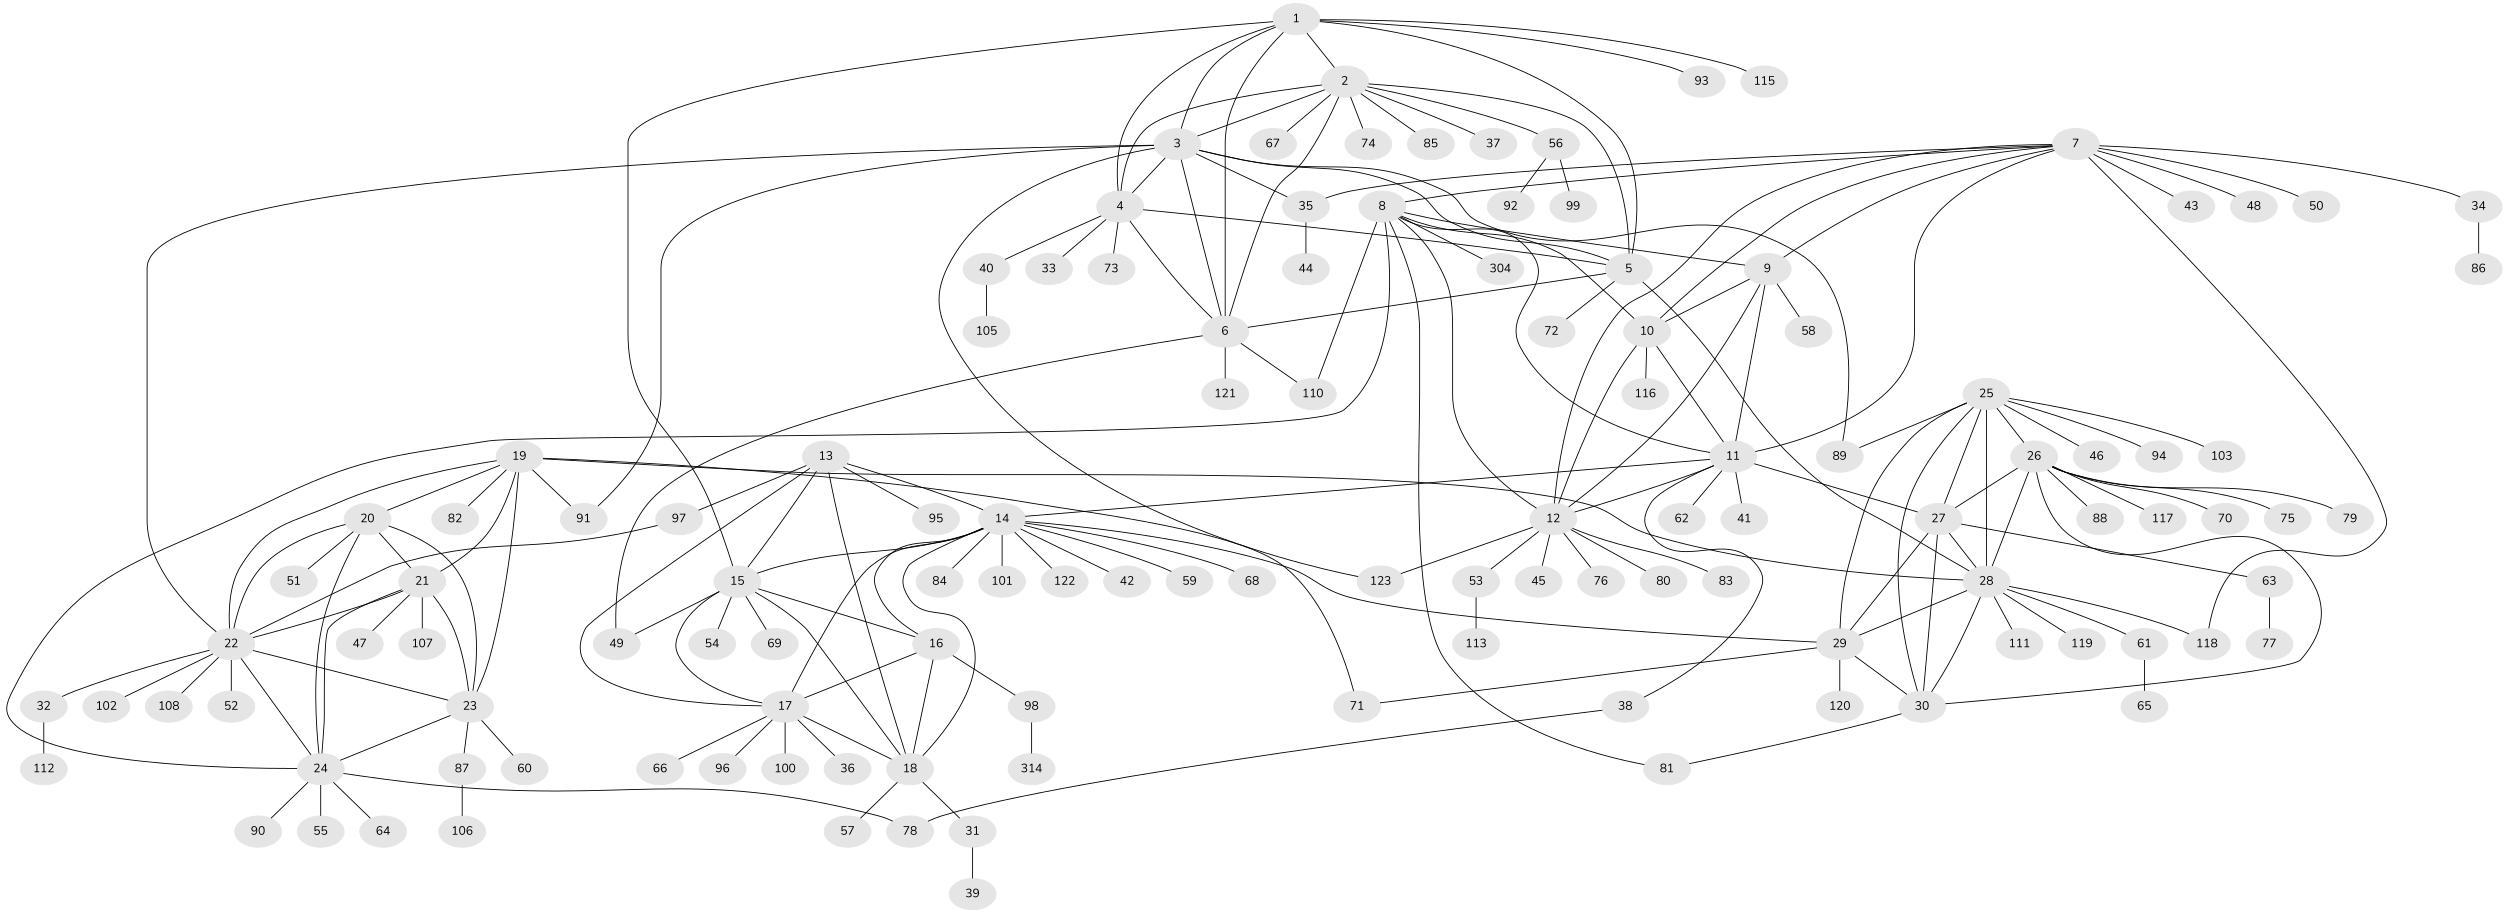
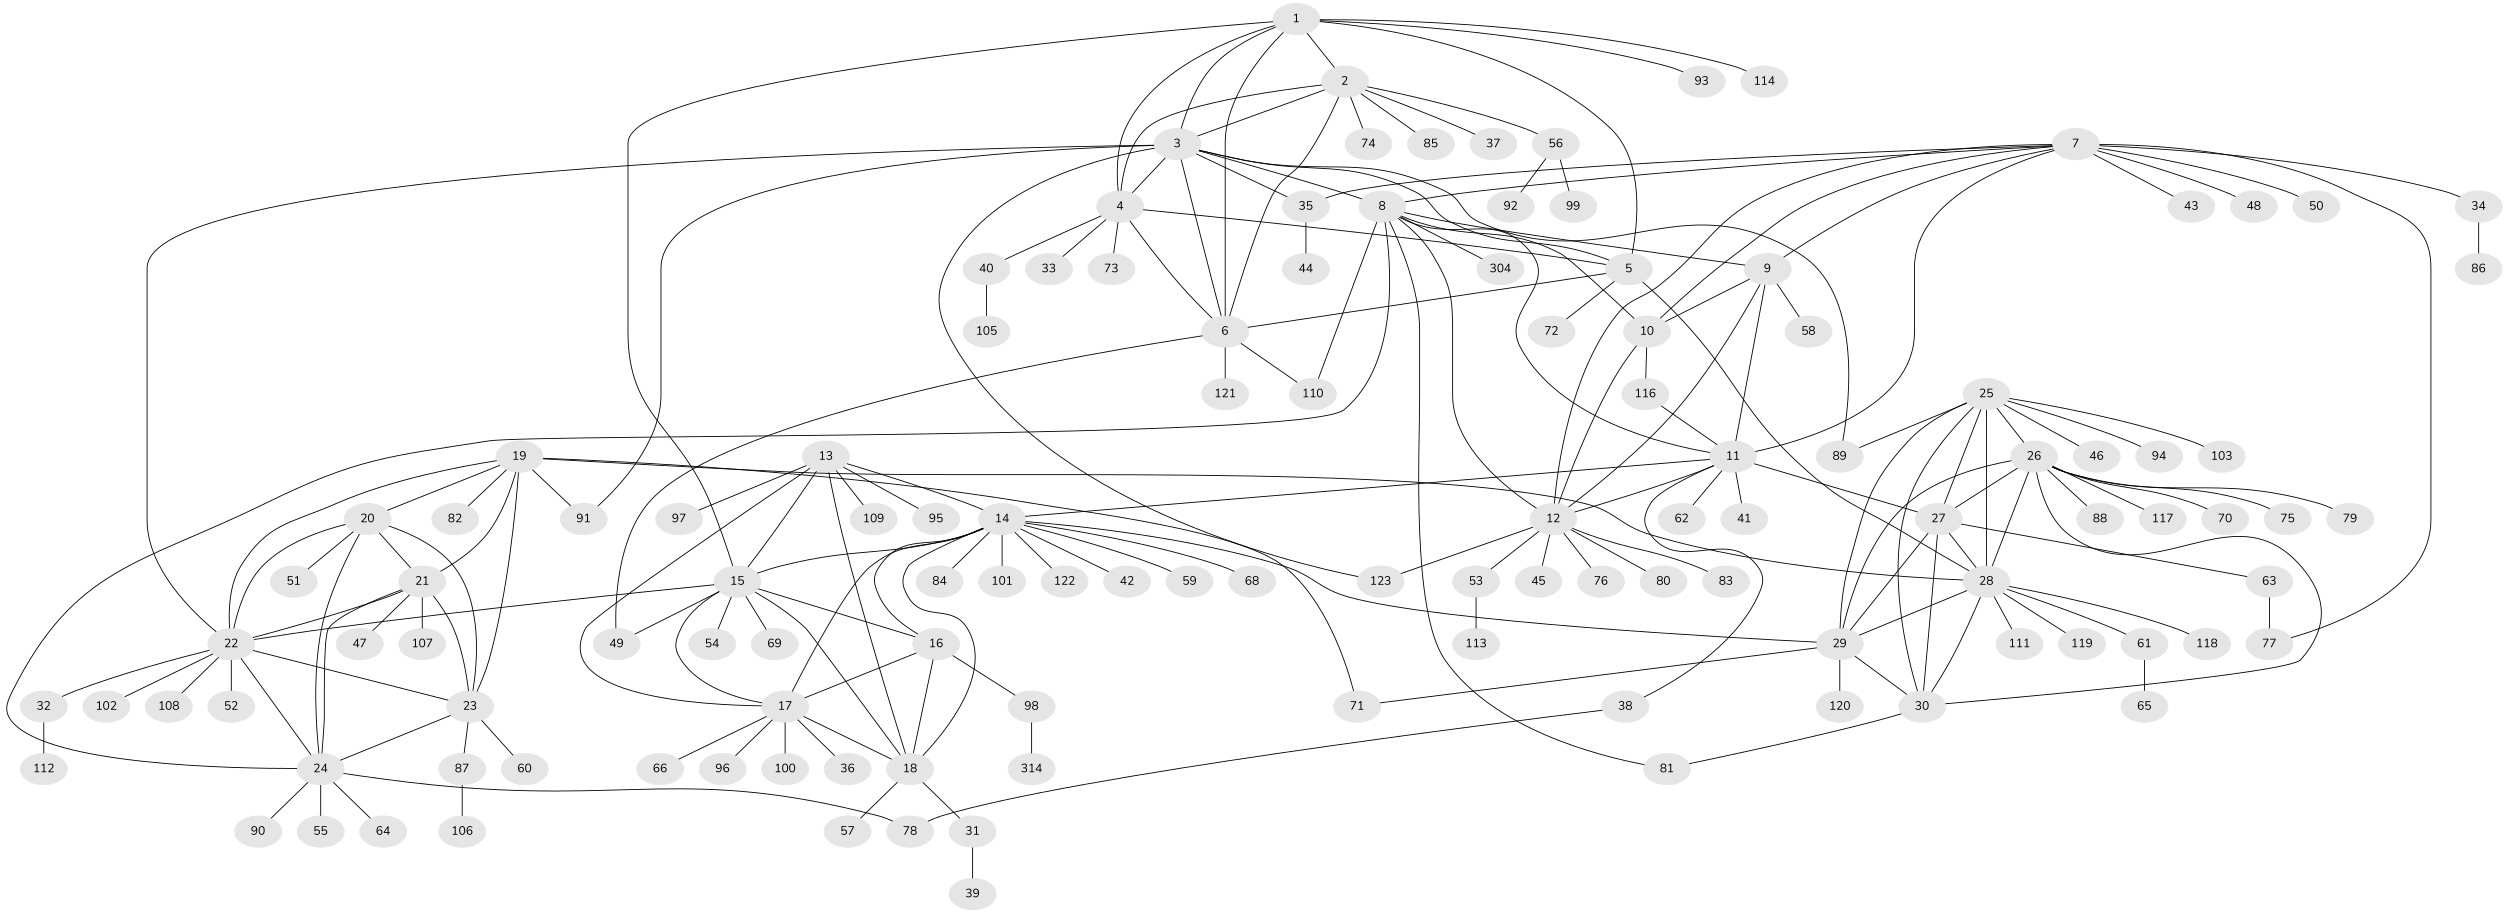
(1764, 82) -> (1764, 82)
(1547, 110) -> none
(1273, 144) -> none
none -> (1281, 174)
(1693, 399) -> (1689, 425)
(2329, 420) -> (2431, 303)
none -> (1897, 514)
none -> (874, 519)
(457, 551) -> (484, 609)
